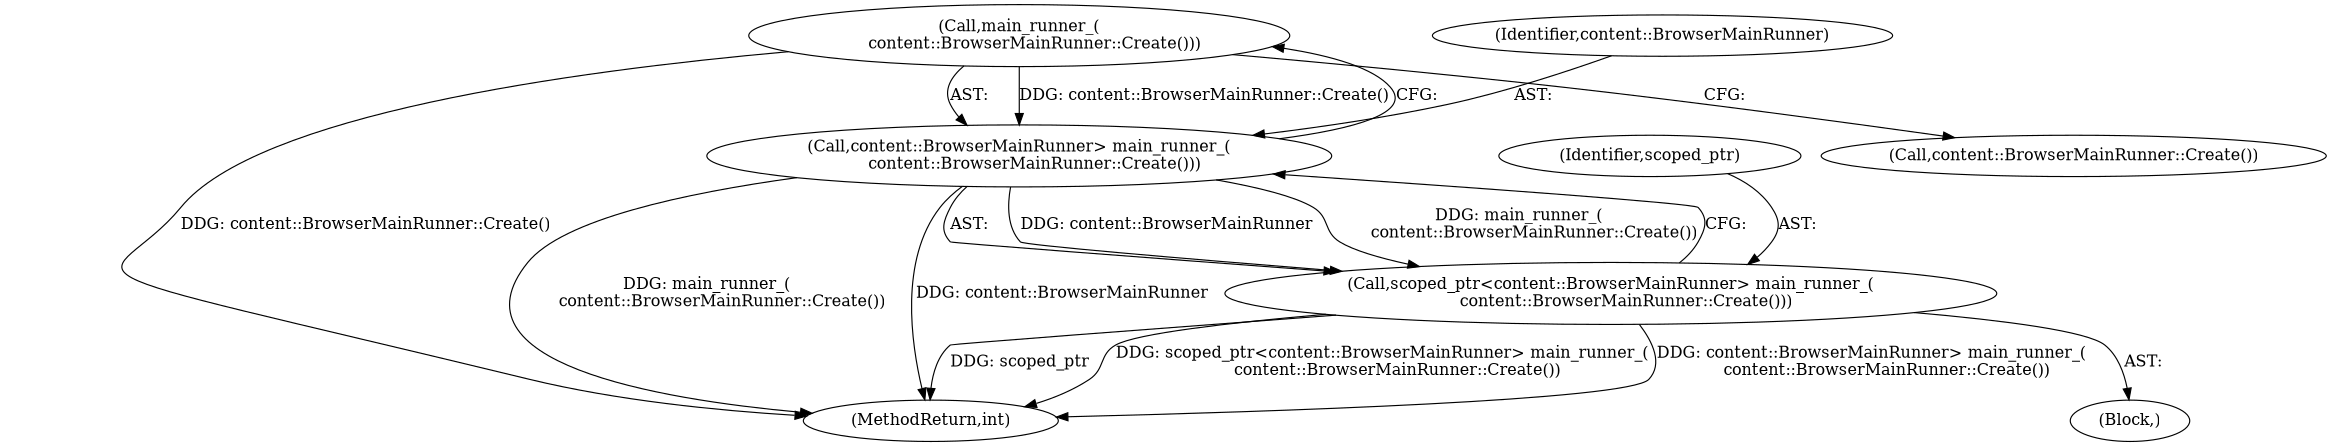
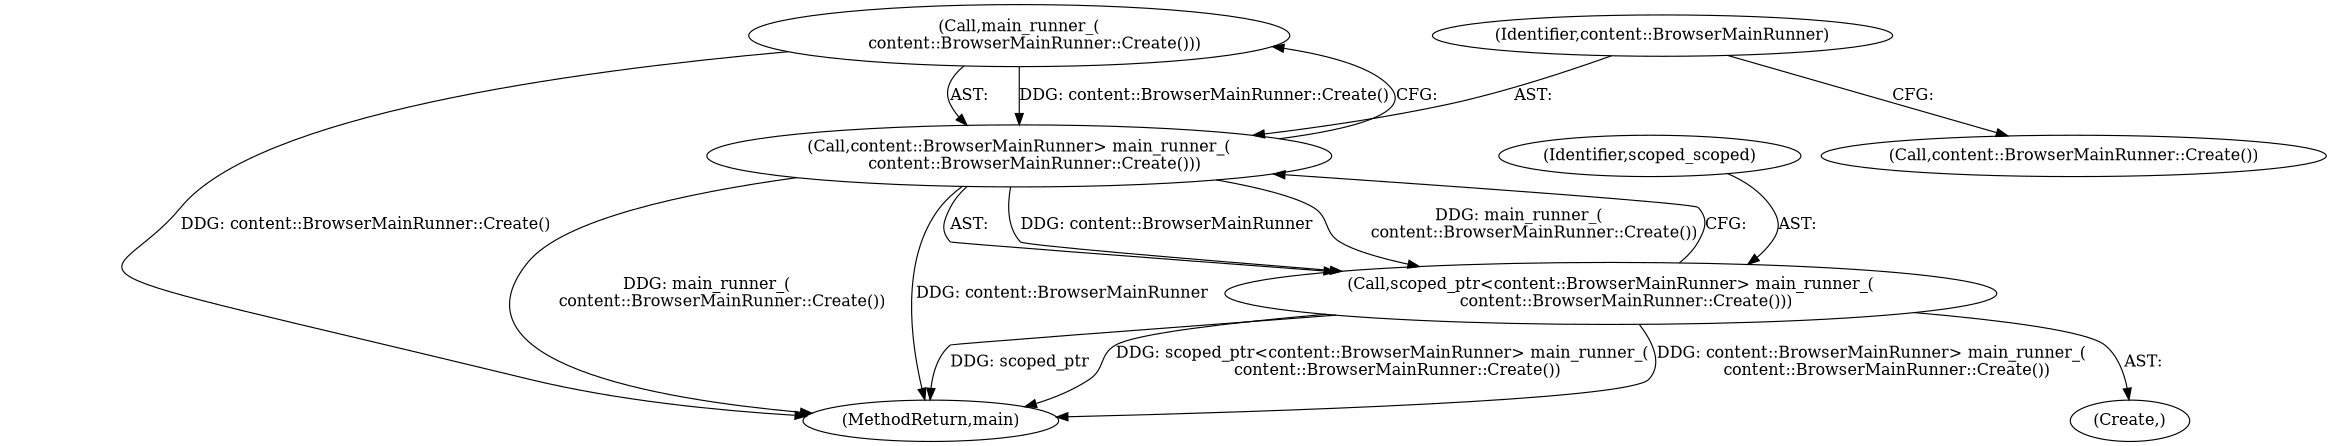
(1588, 90) -> (1862, 94)
(1650, 156) -> (1650, 156)
(931, 421) -> (931, 421)
(2130, 421) -> (2130, 421)
